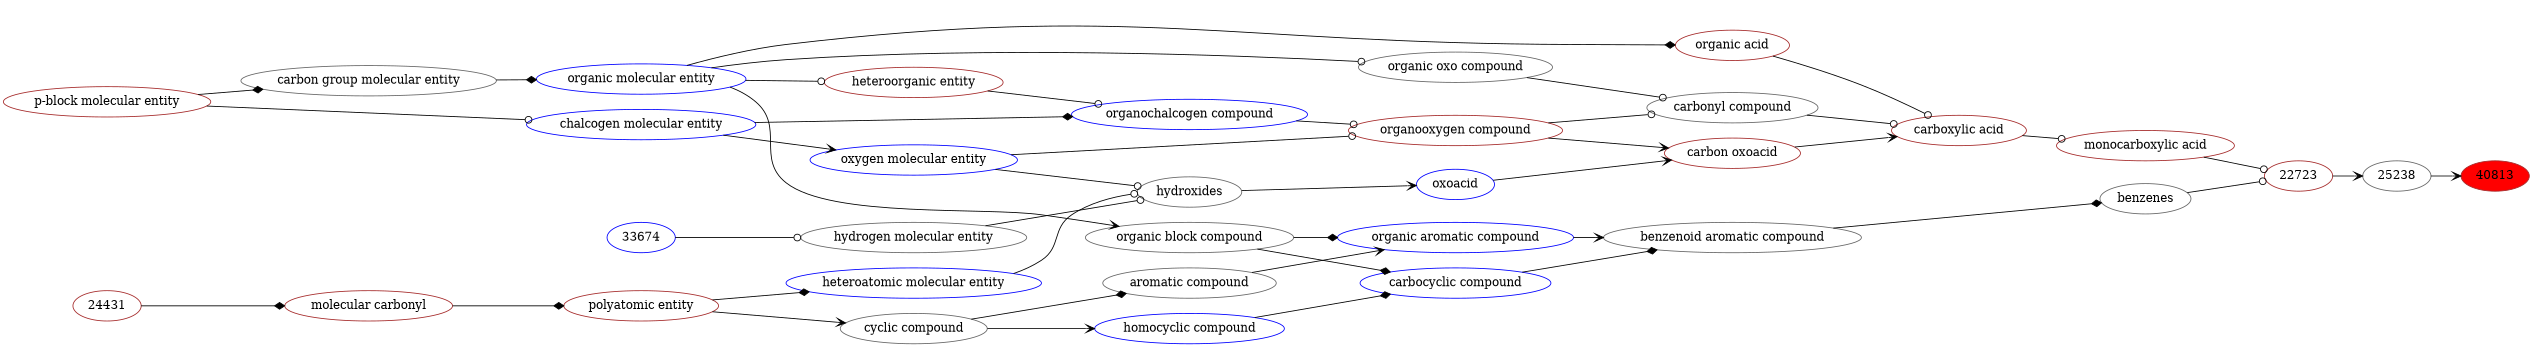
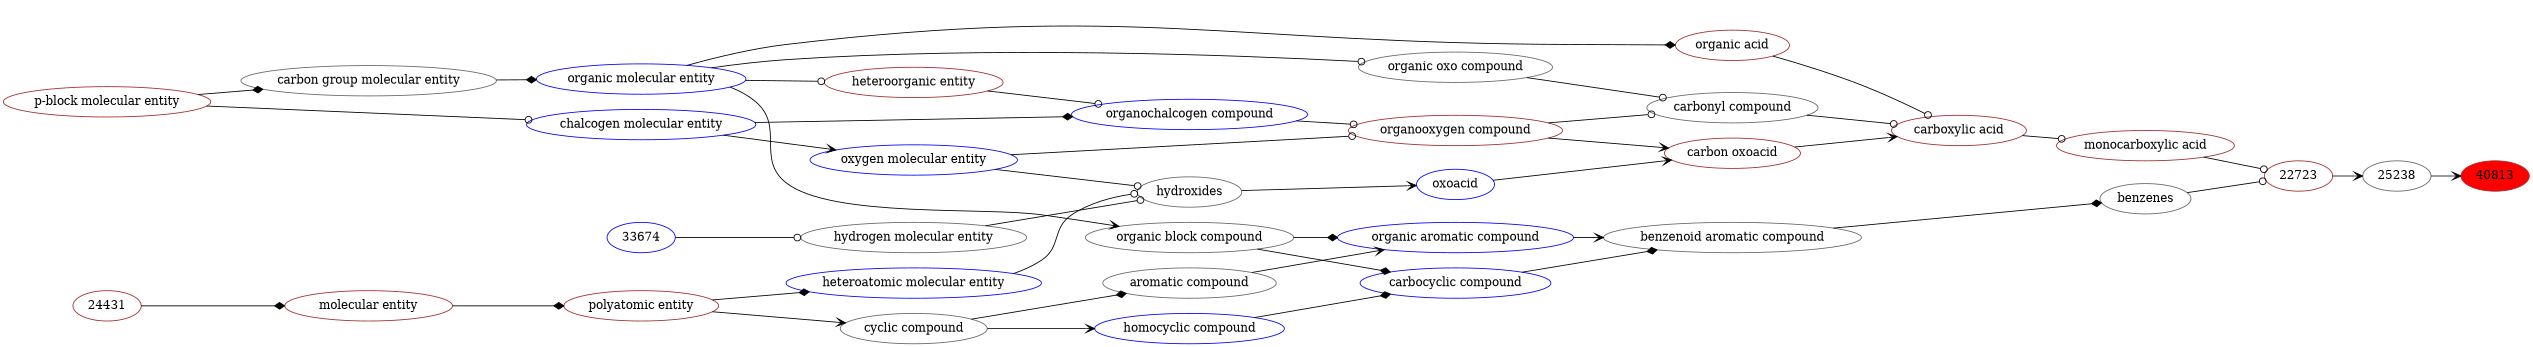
(369, 306) -> (369, 306)
